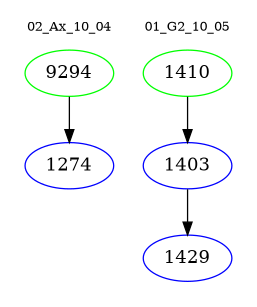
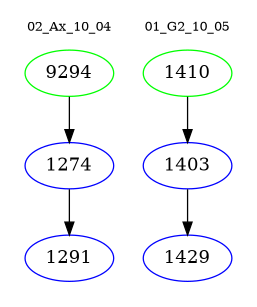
none -> (69, 258)
